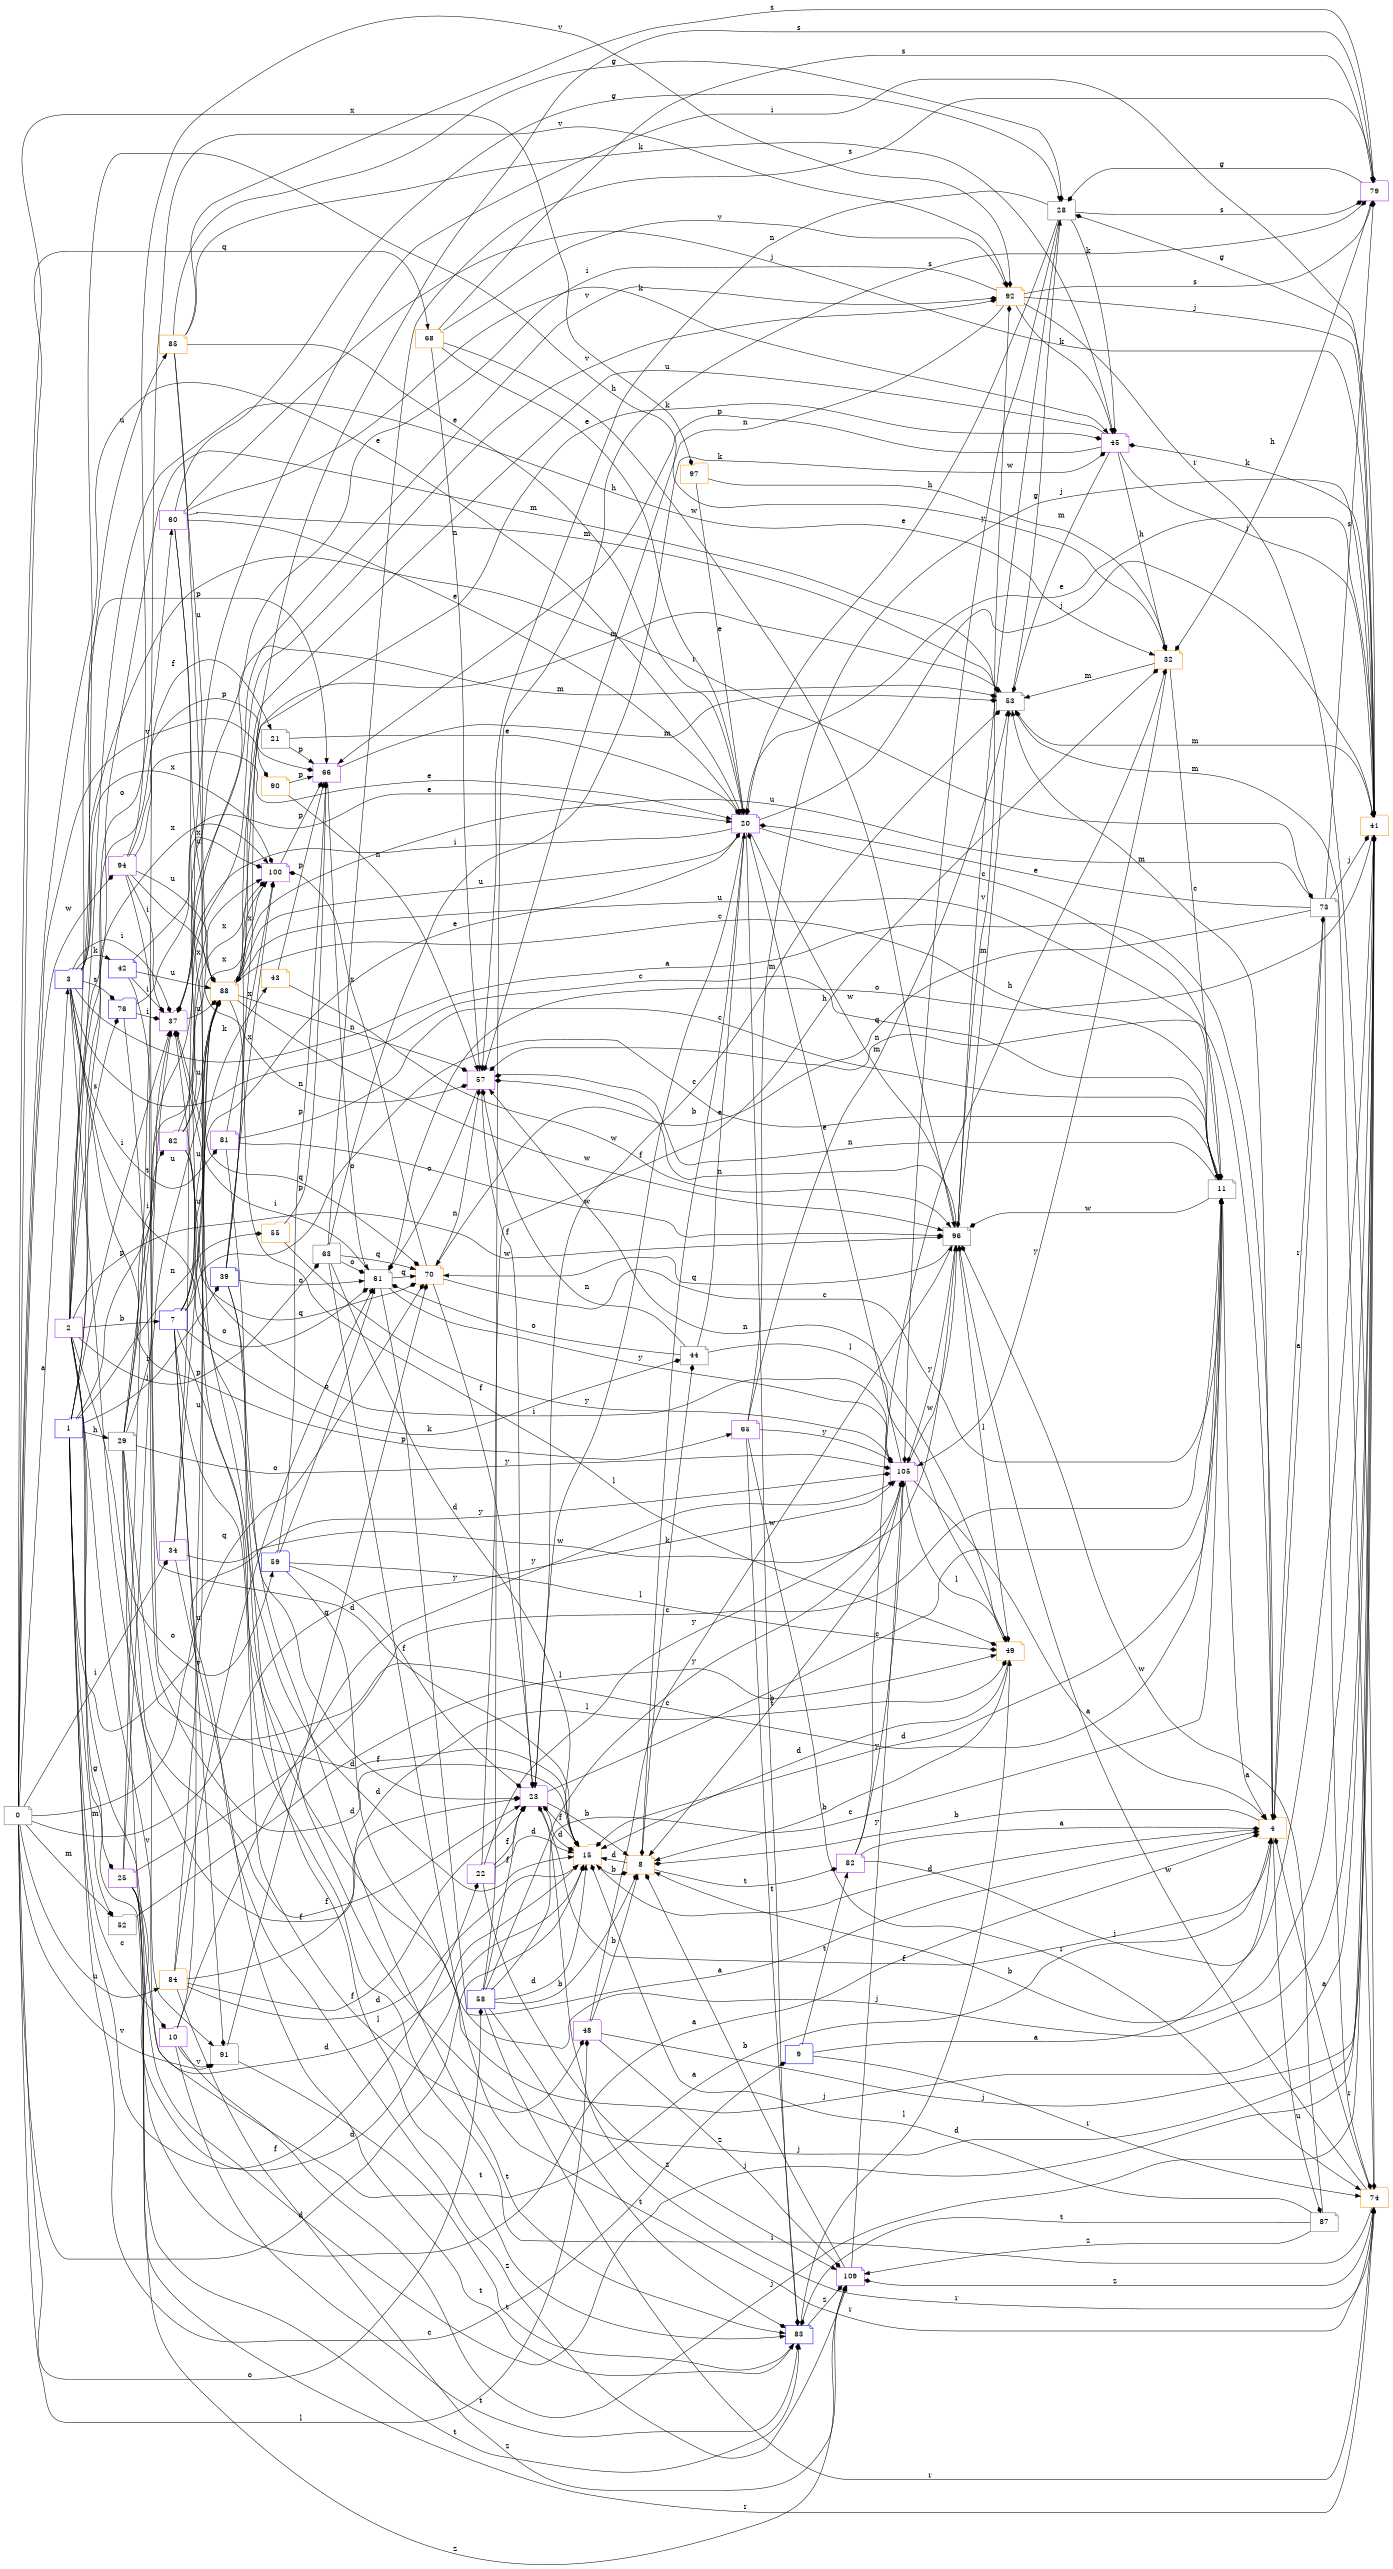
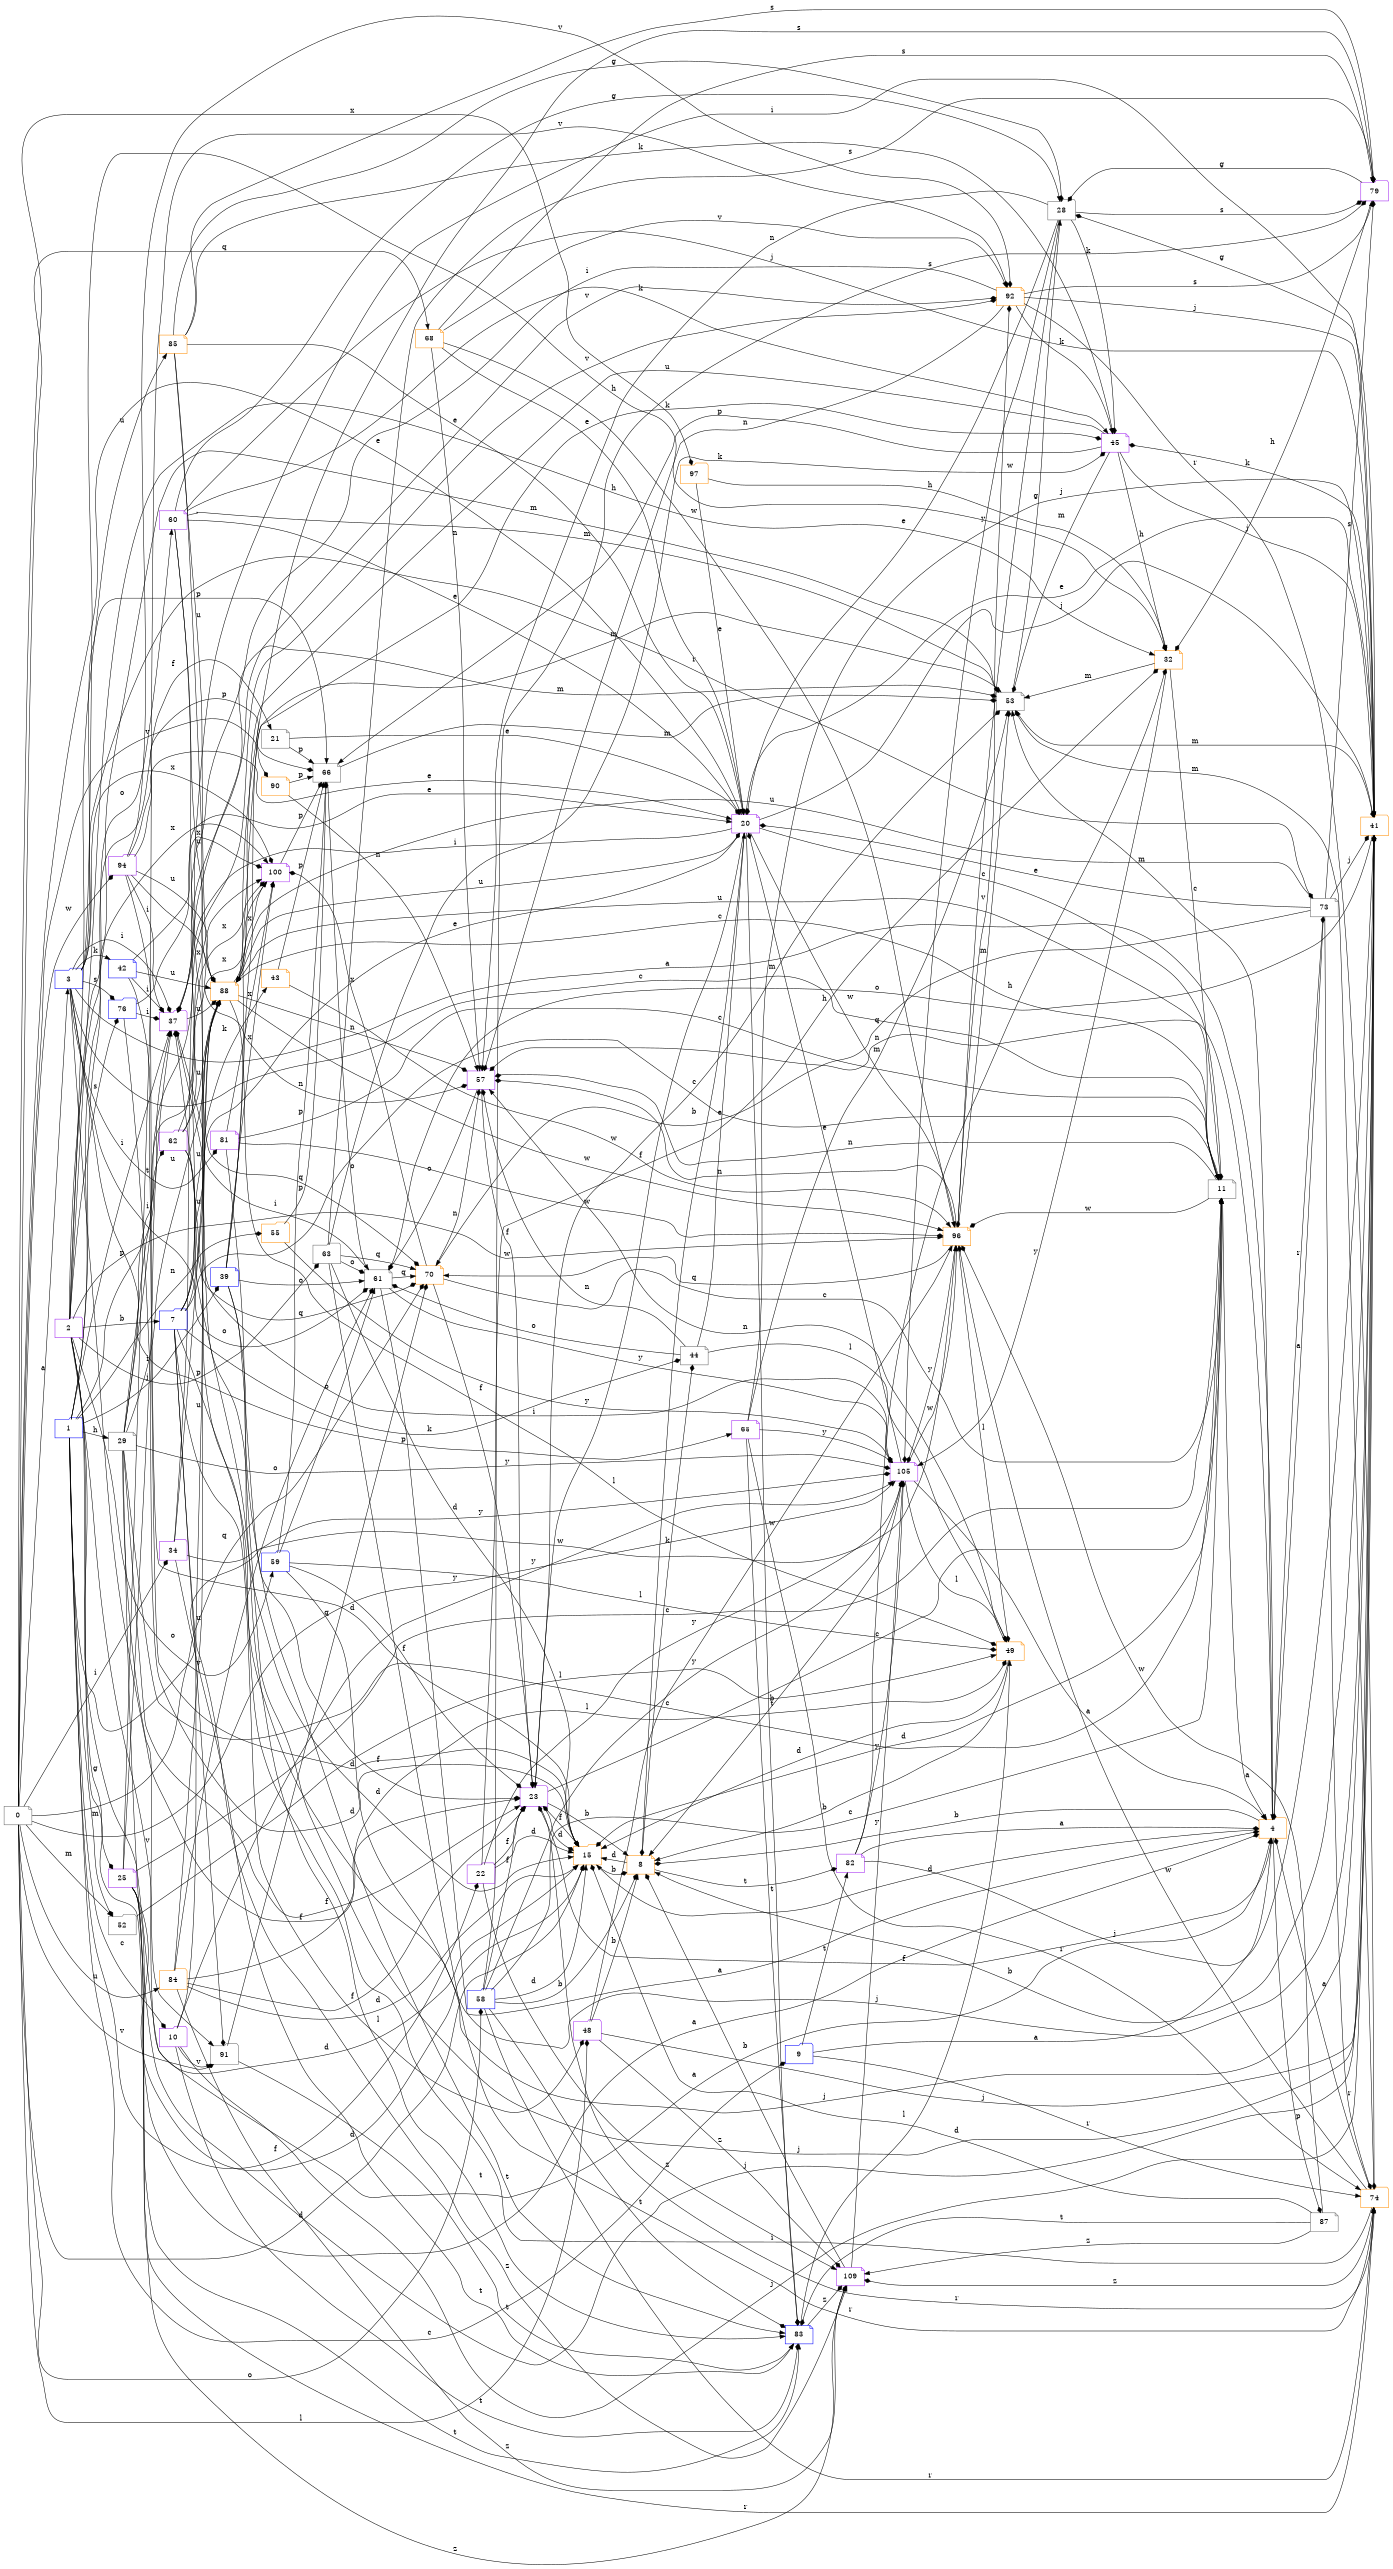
(327, 773) -> (327, 773)
(957, 1236) -> (957, 1236)
(1299, 2116) -> (1299, 2116)
